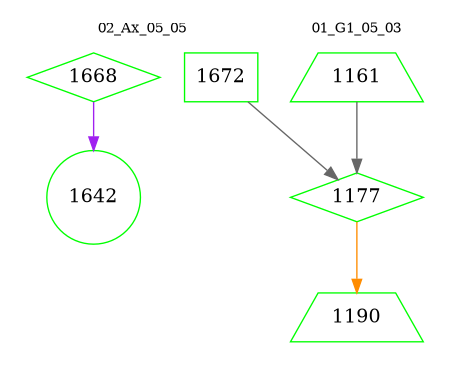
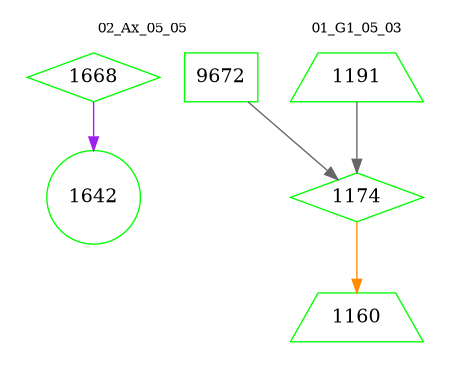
(221, 77) -> (221, 77)
(357, 77) -> (357, 77)
(357, 197) -> (357, 197)
(357, 317) -> (357, 317)
